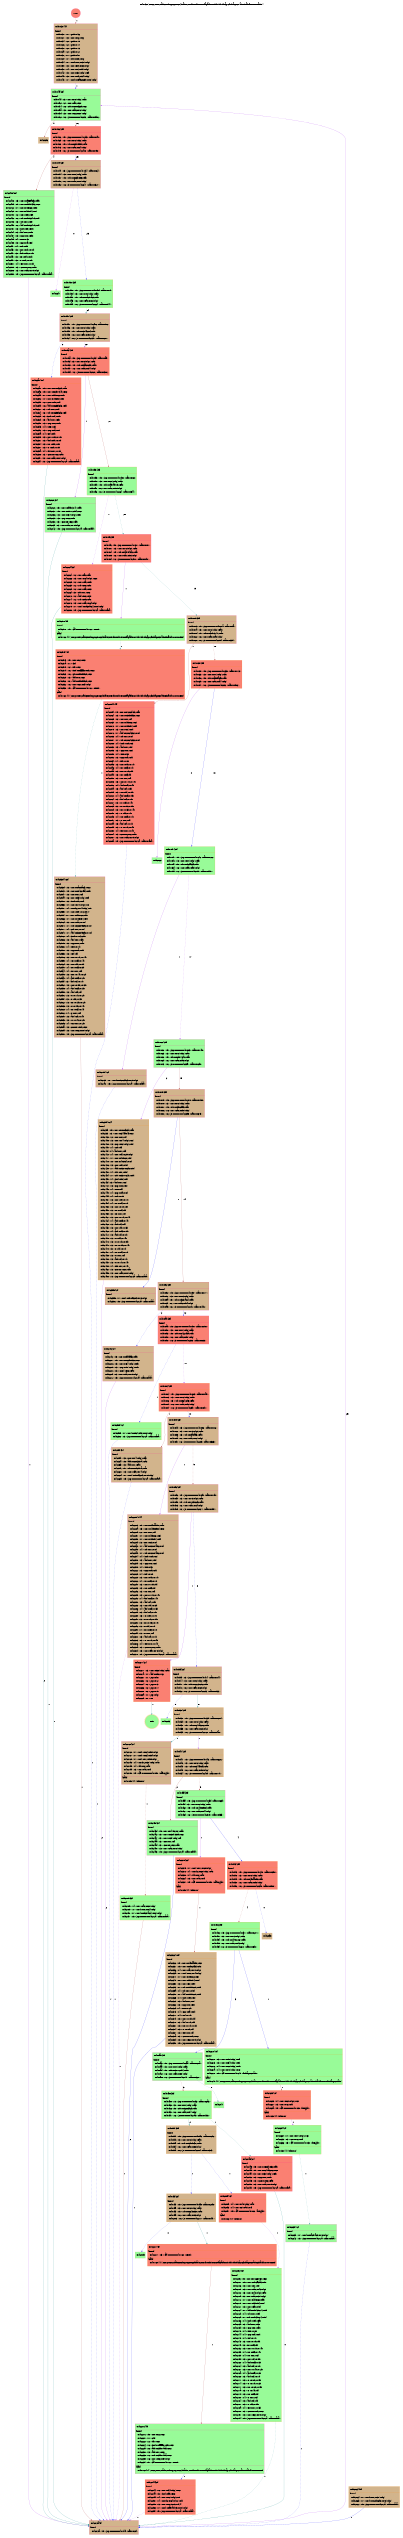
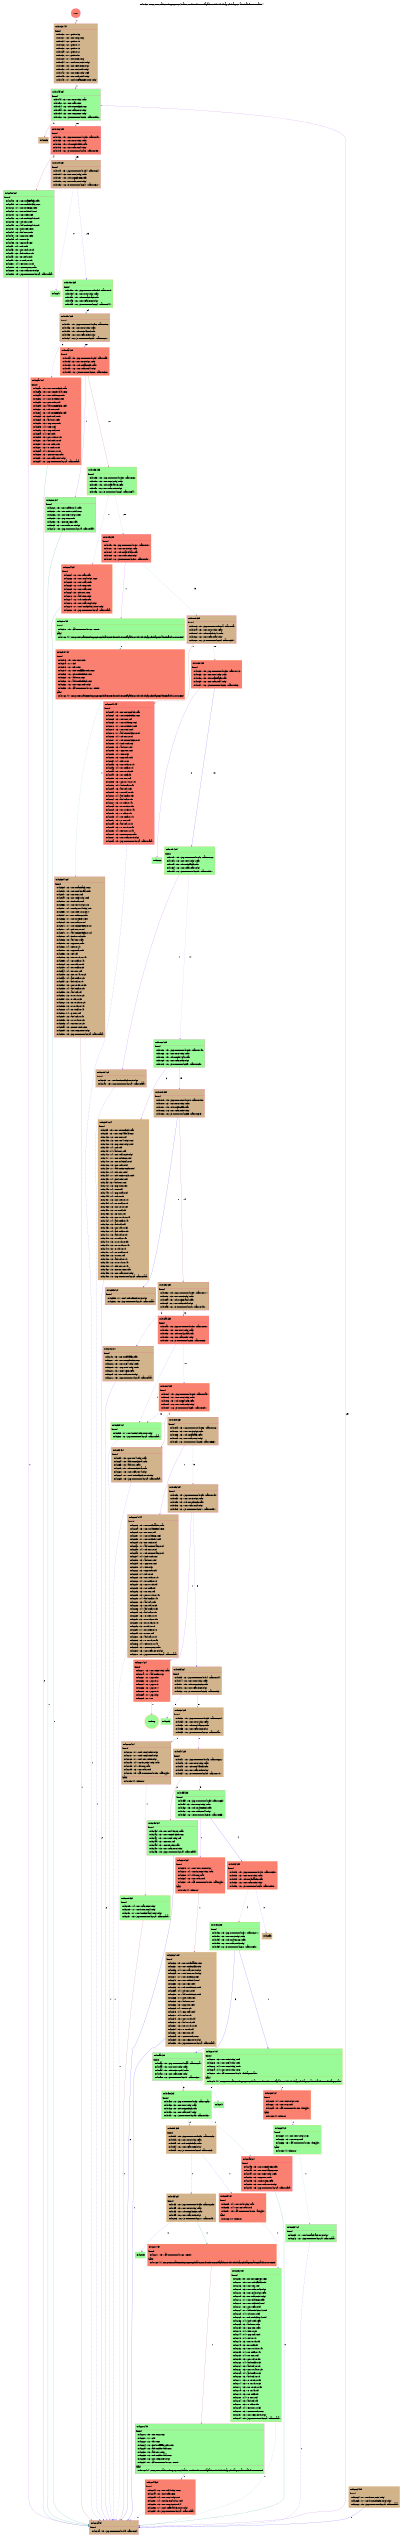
(188, 1414) -> (155, 1416)
(152, 1722) -> (152, 1722)
